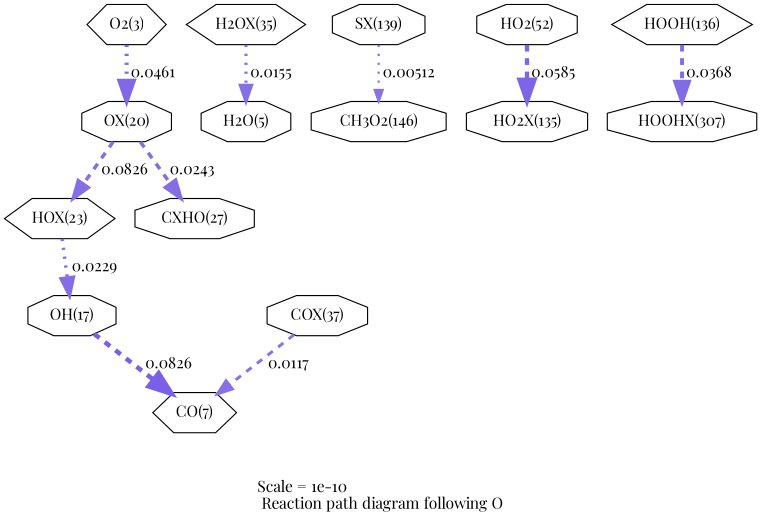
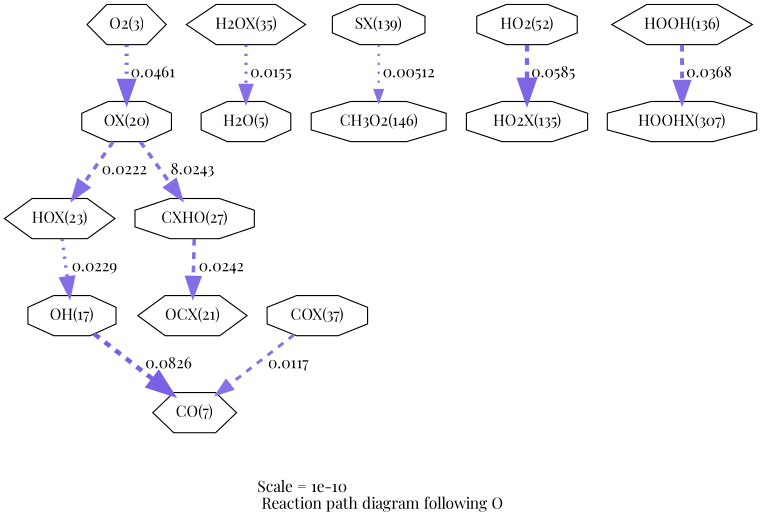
(123, 170) -> (123, 170)
(190, 170) -> (190, 170)
none -> (192, 316)
